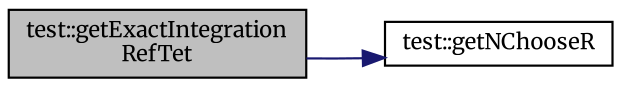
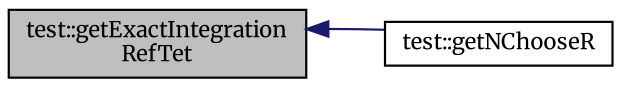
(335, 59) -> (357, 29)
